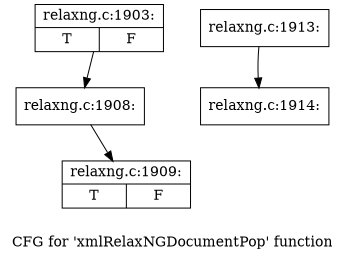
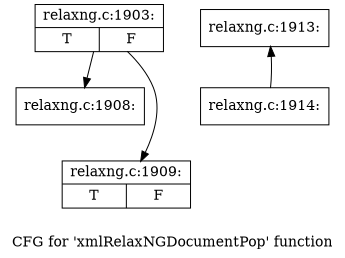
(258, 62) -> (271, 72)
(99, 139) -> (156, 98)
